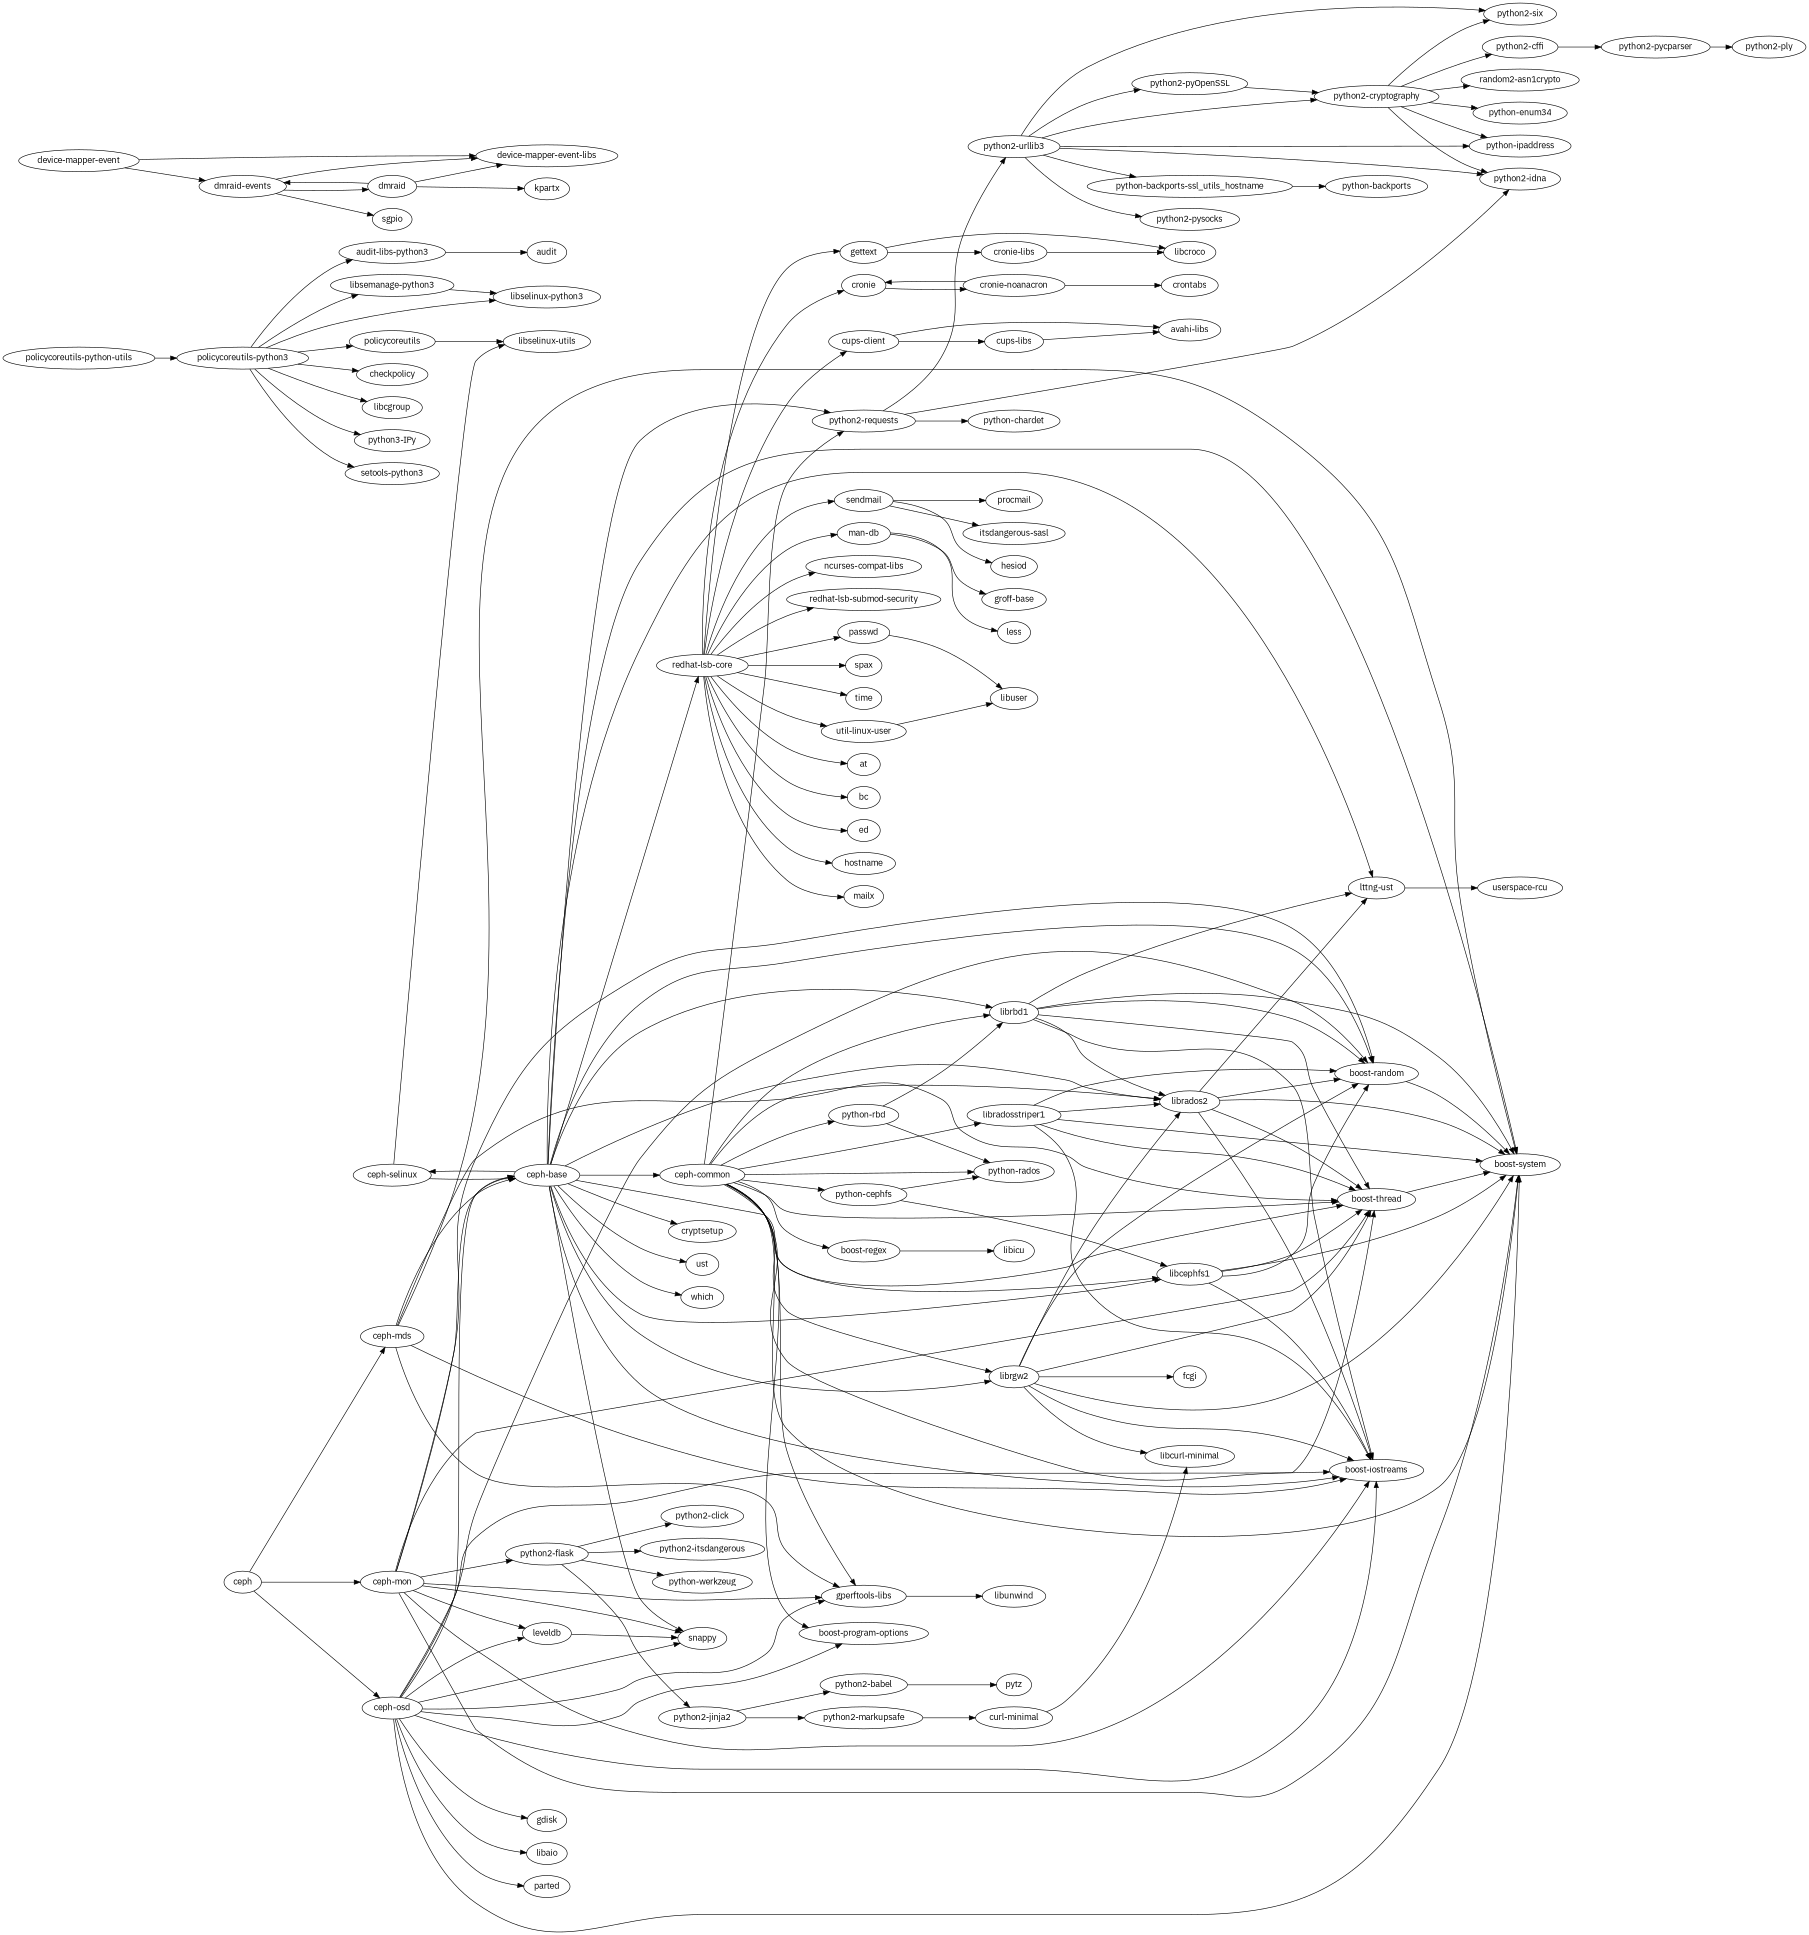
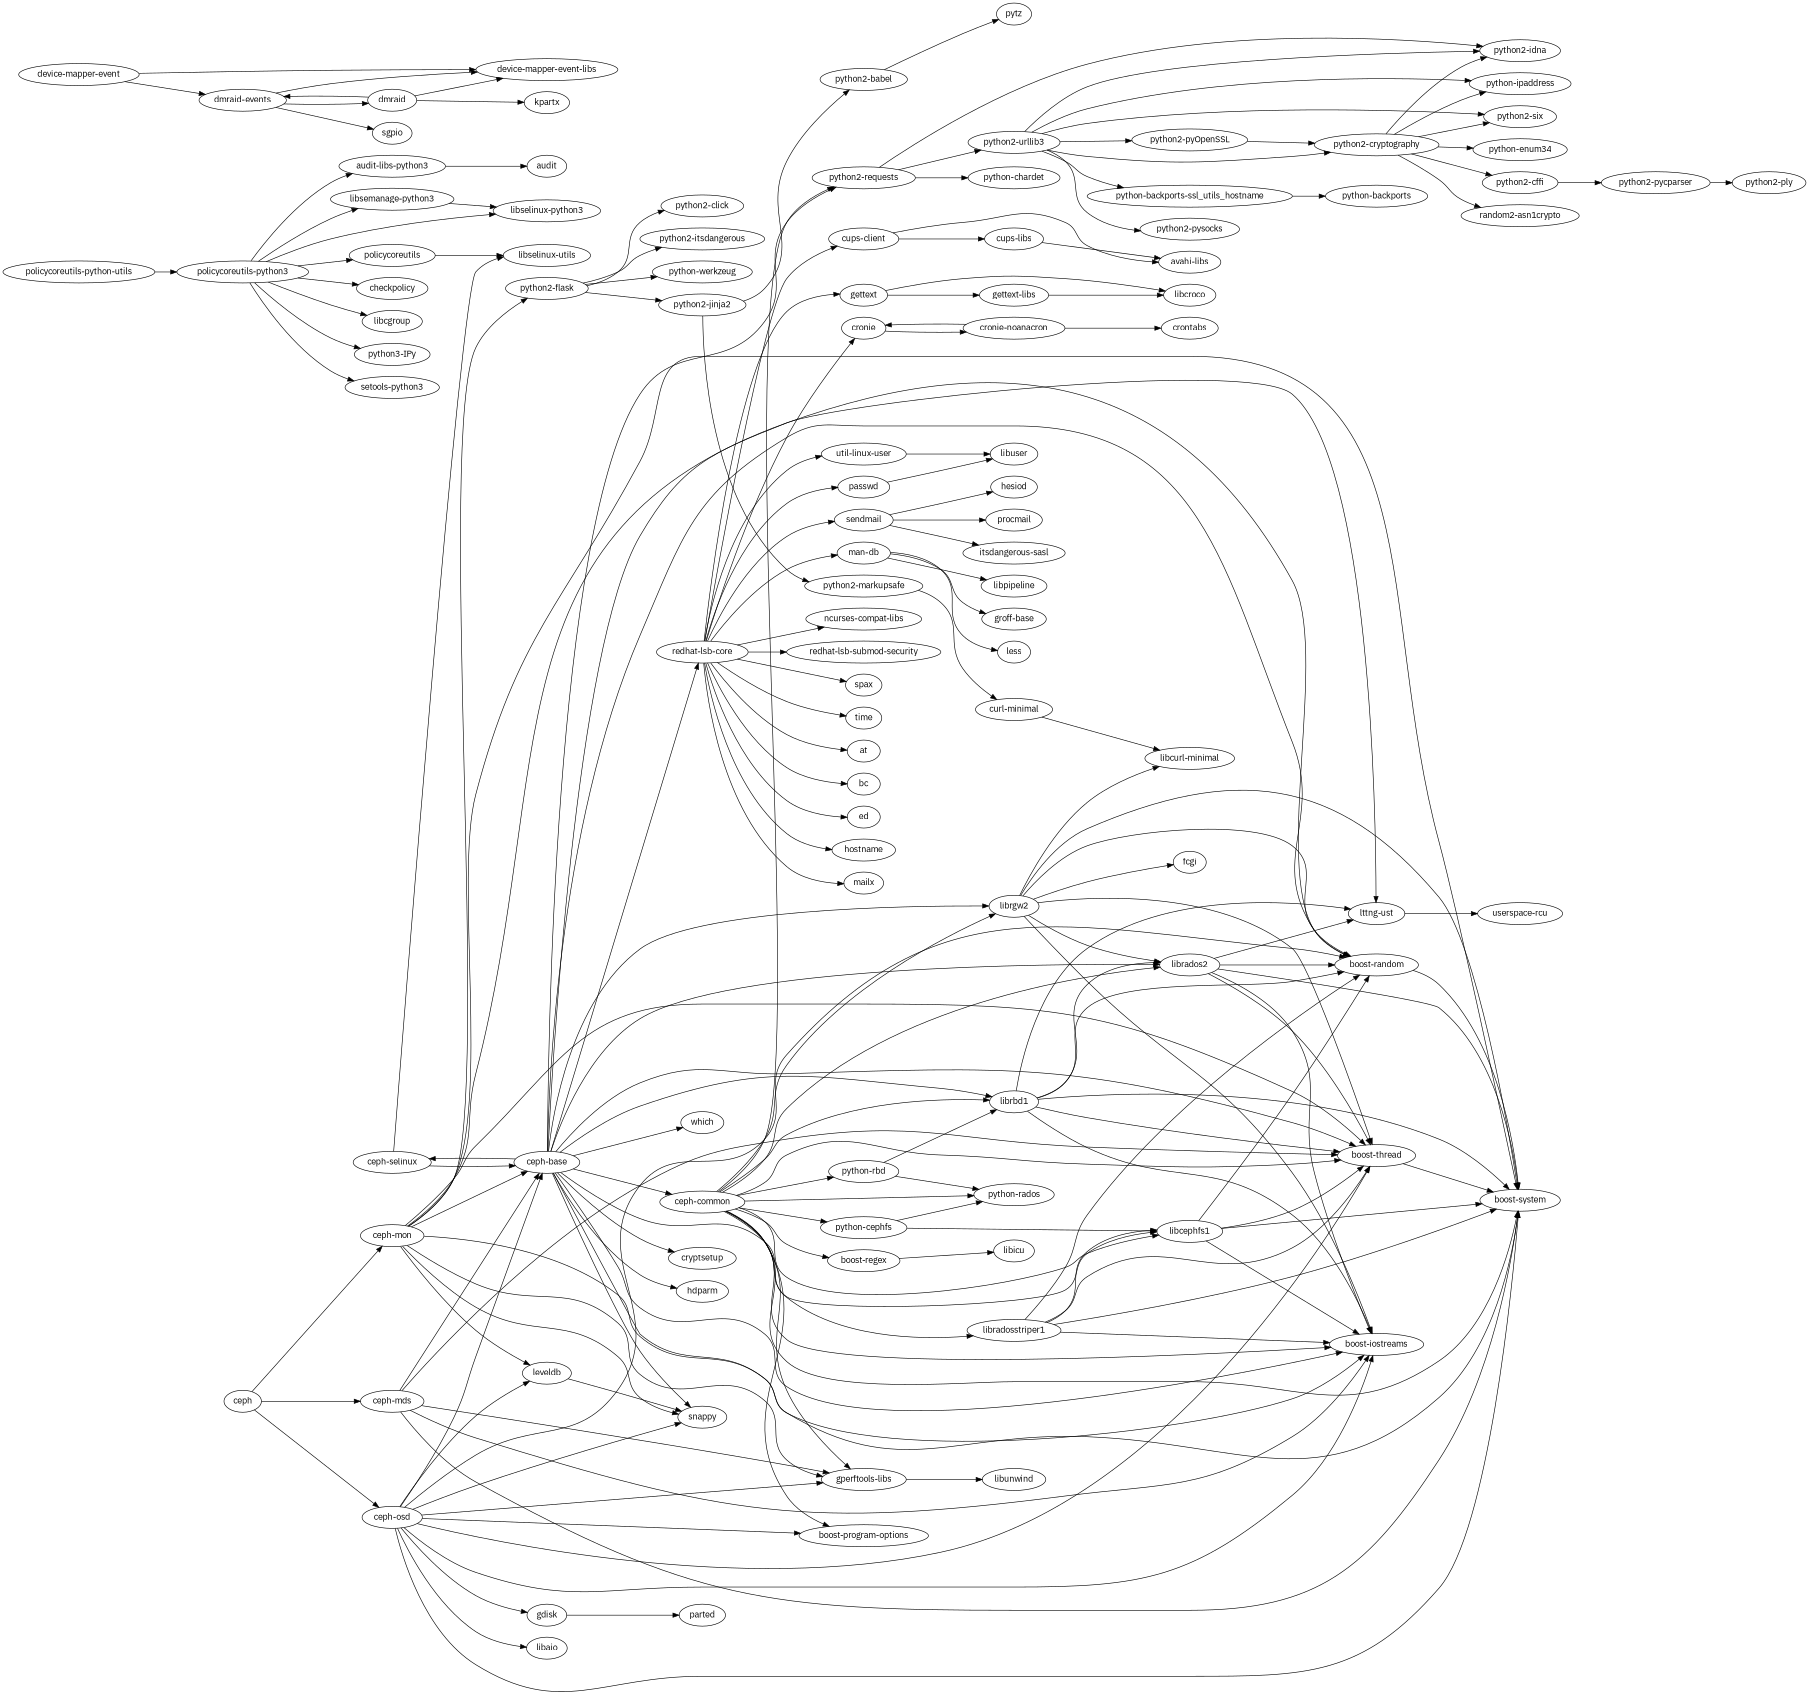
(1014, 252) -> (1014, 295)
none -> (1014, 586)
(1106, 1108) -> (1081, 1259)
(702, 1264) -> (702, 1291)
(435, 1821) -> (620, 1615)
